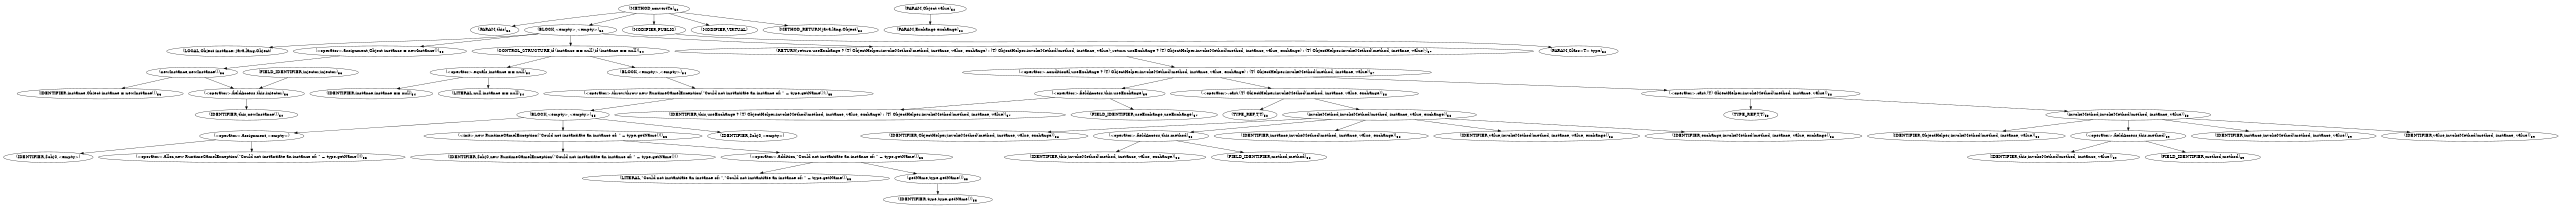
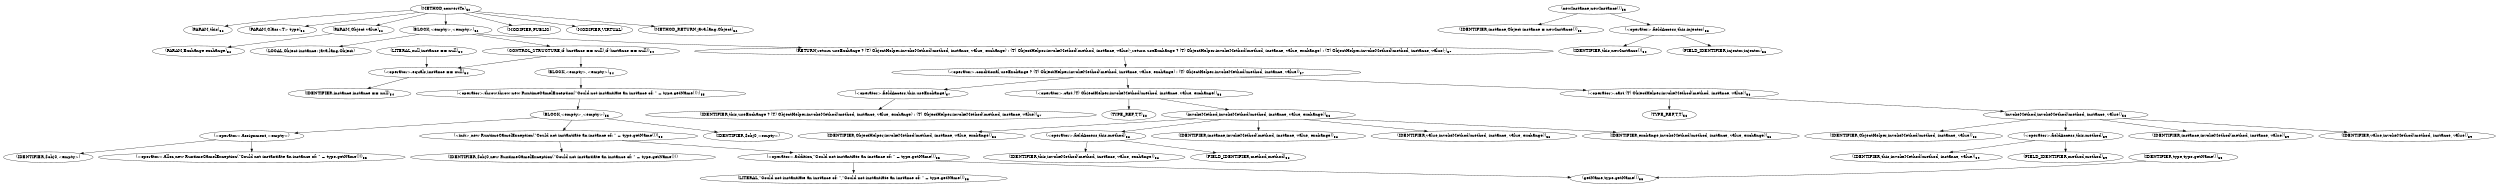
none -> (403, 19)
(1112, 42) -> (364, 19)
(380, 51) -> none
(275, 82) -> (1694, 40)
(488, 82) -> (427, 60)
(1145, 93) -> (948, 93)
(1144, 115) -> none
(938, 188) -> (1902, 172)
